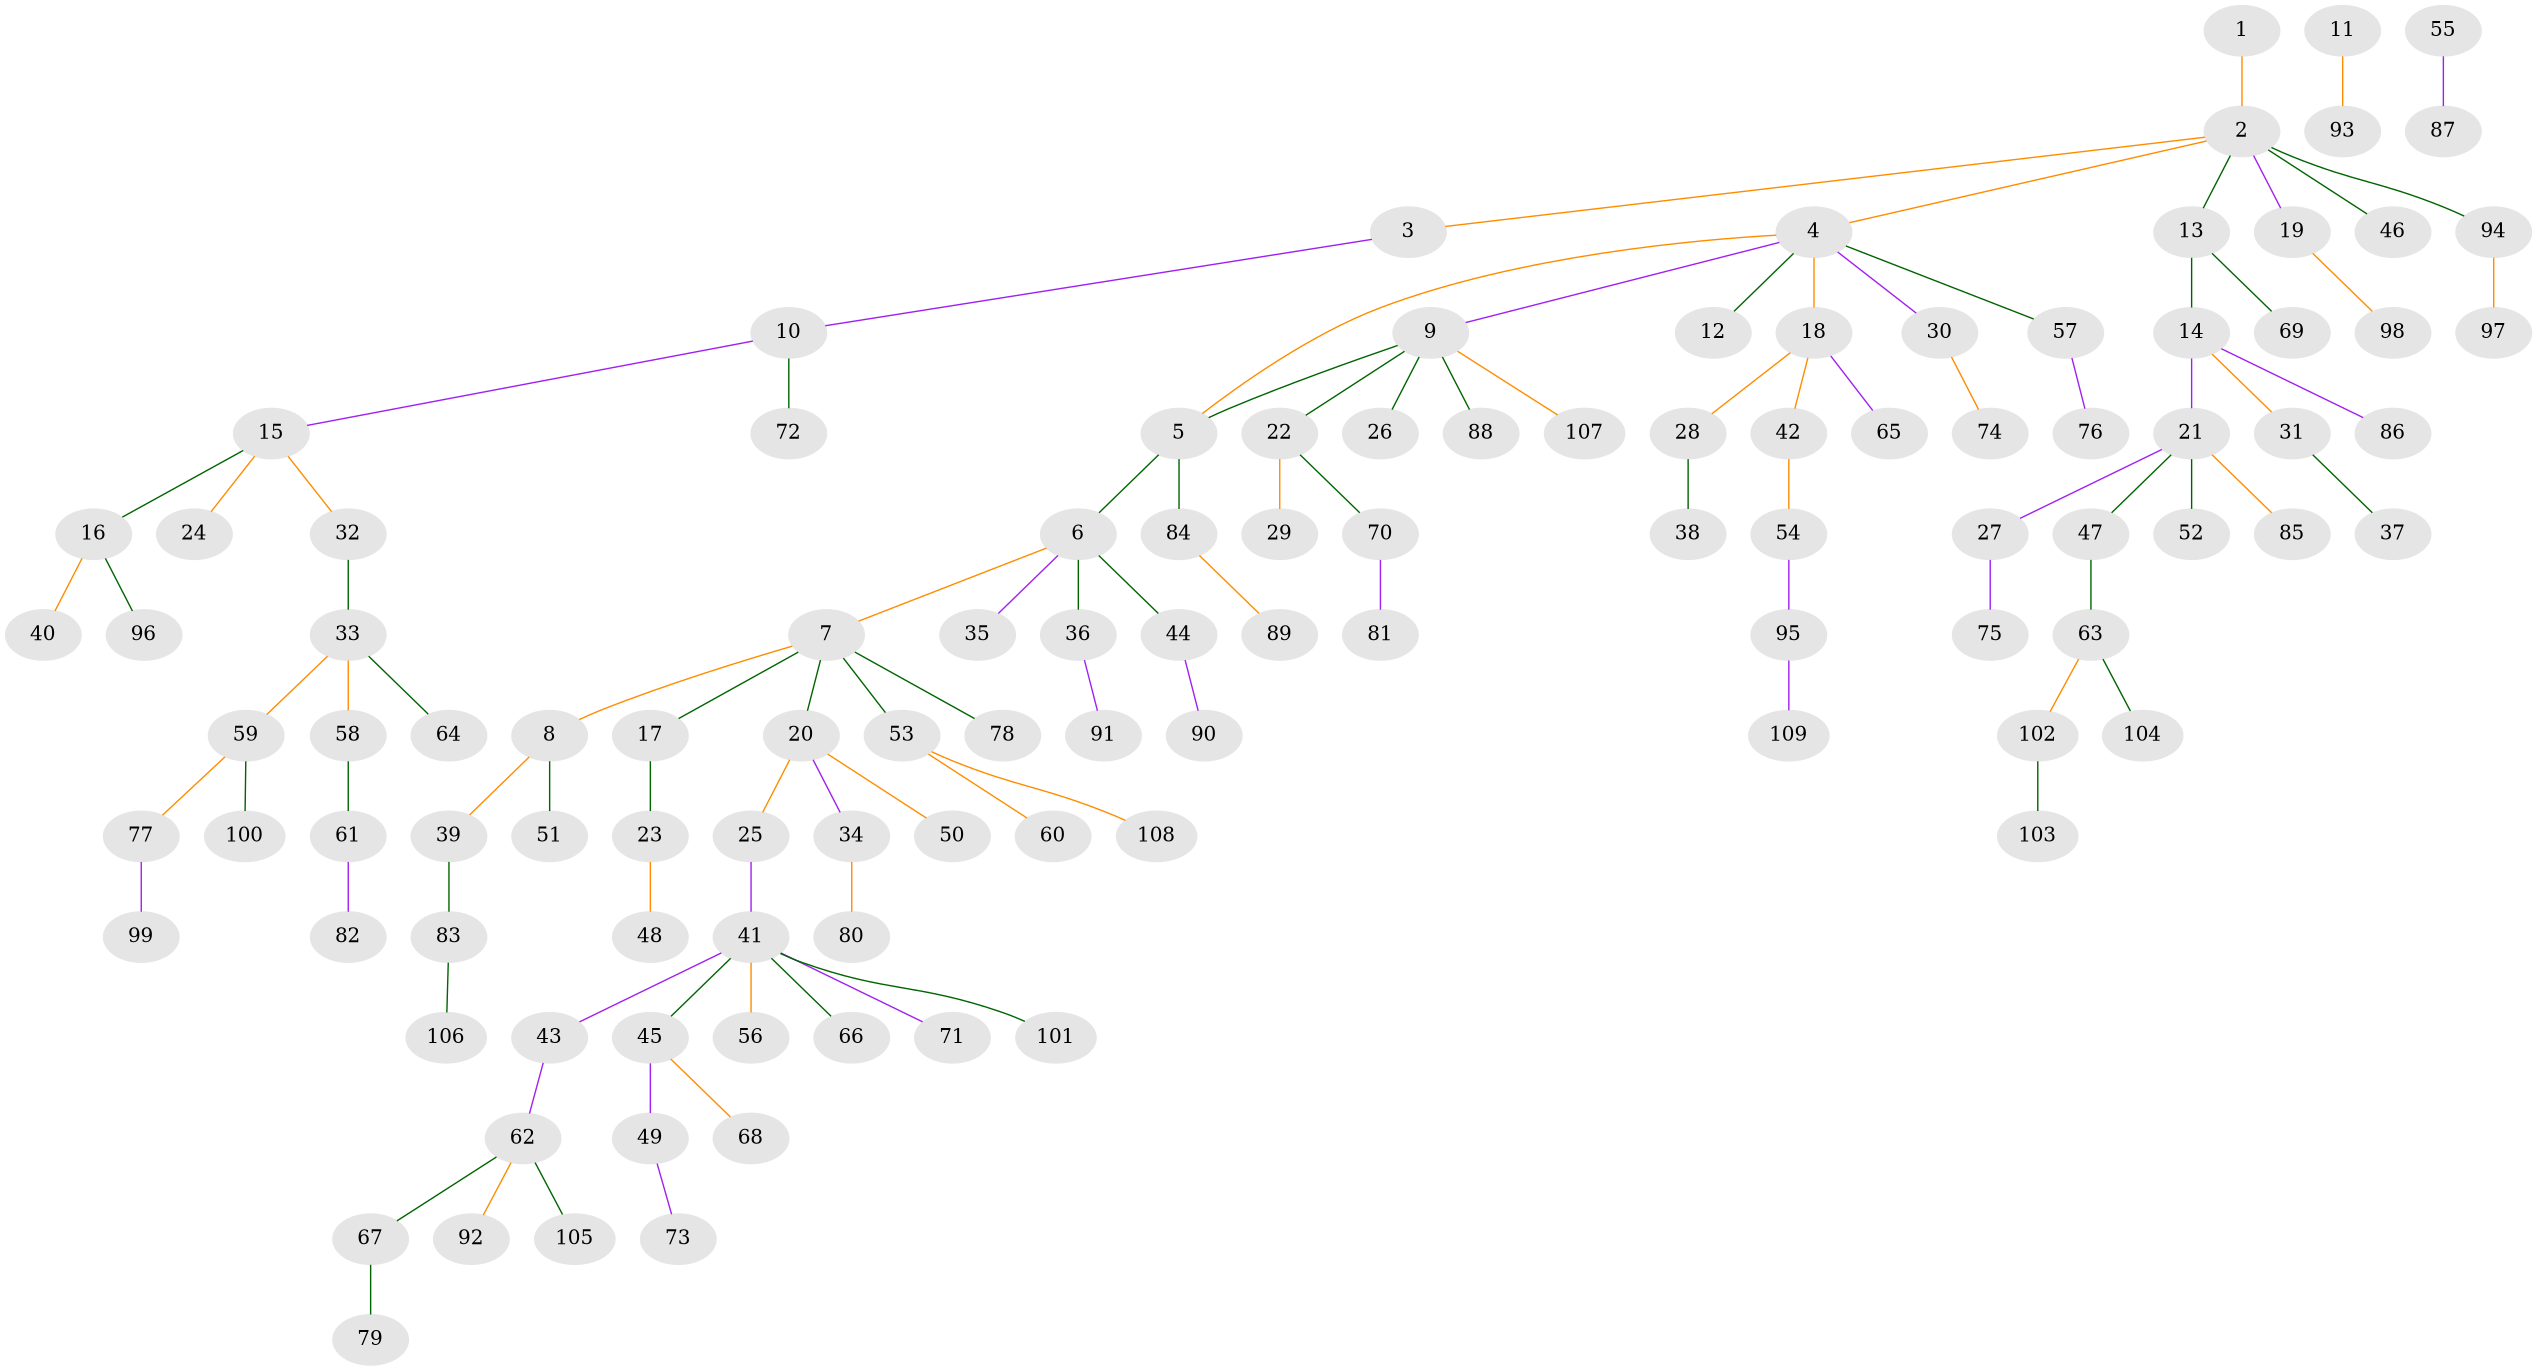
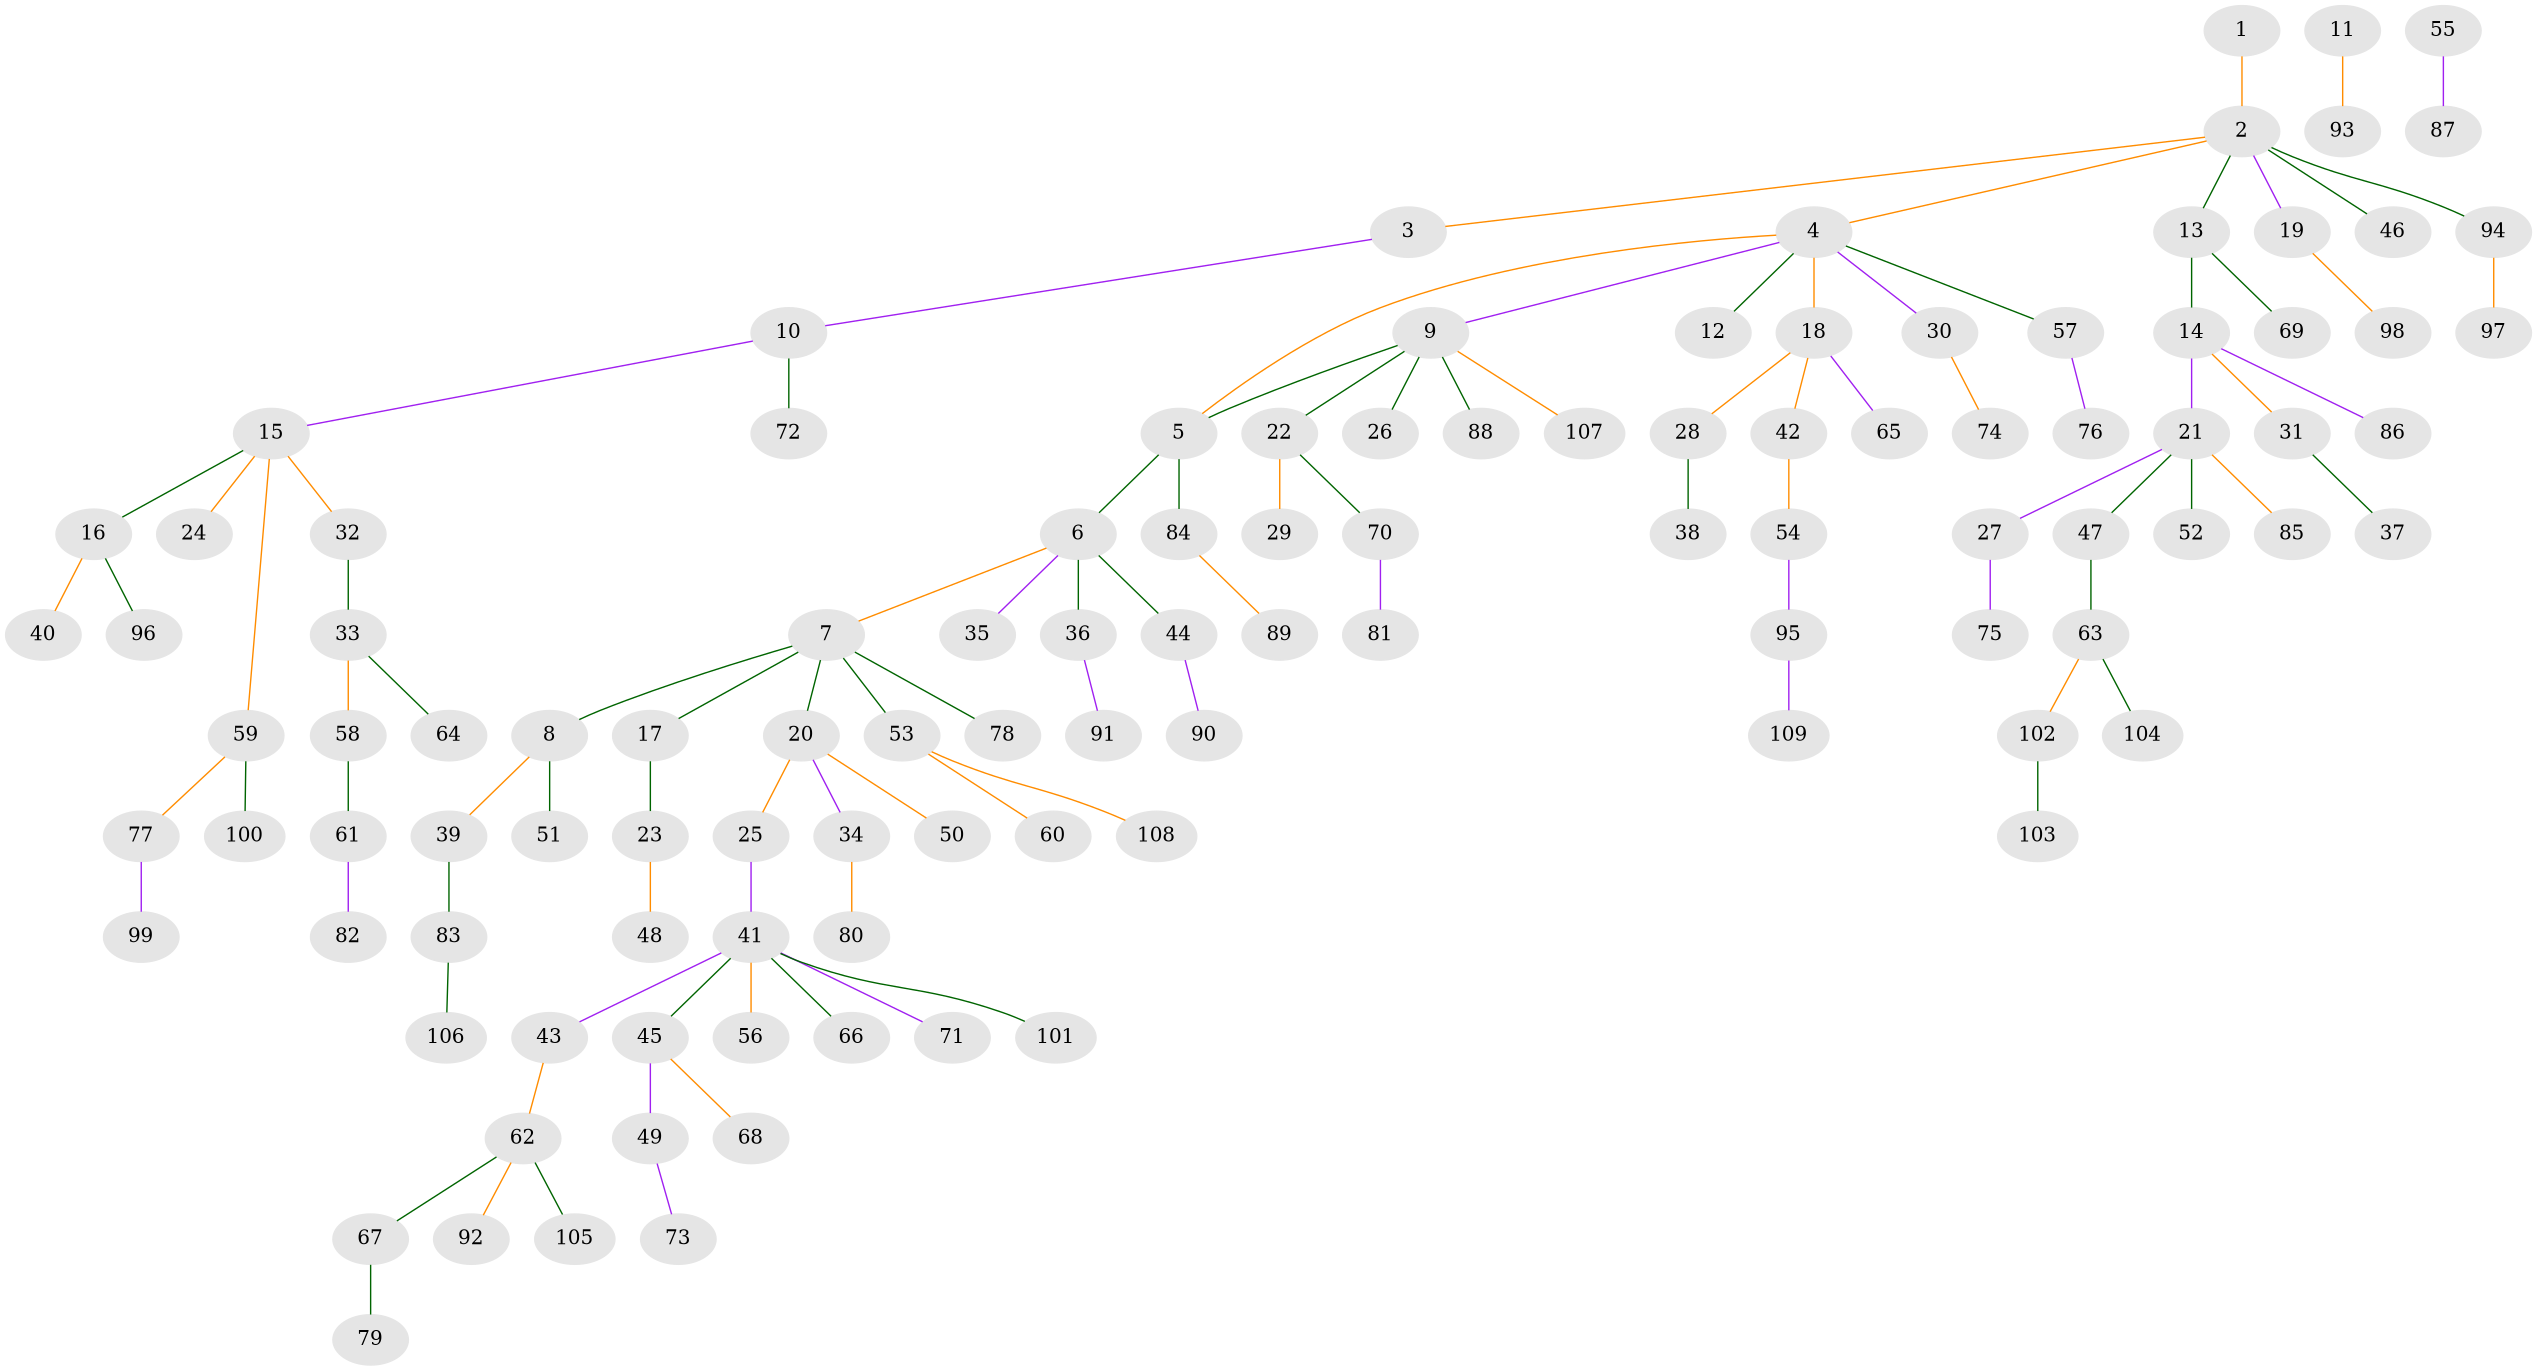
(685, 680) -> (685, 680)
(297, 685) -> (259, 585)
(536, 1088) -> (536, 1088)
